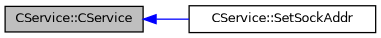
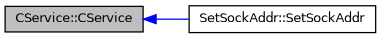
(282, 19) -> (282, 19)
